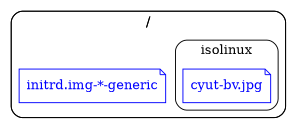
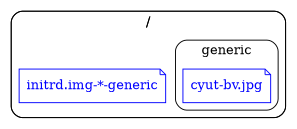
(227, 51) -> (227, 51)
